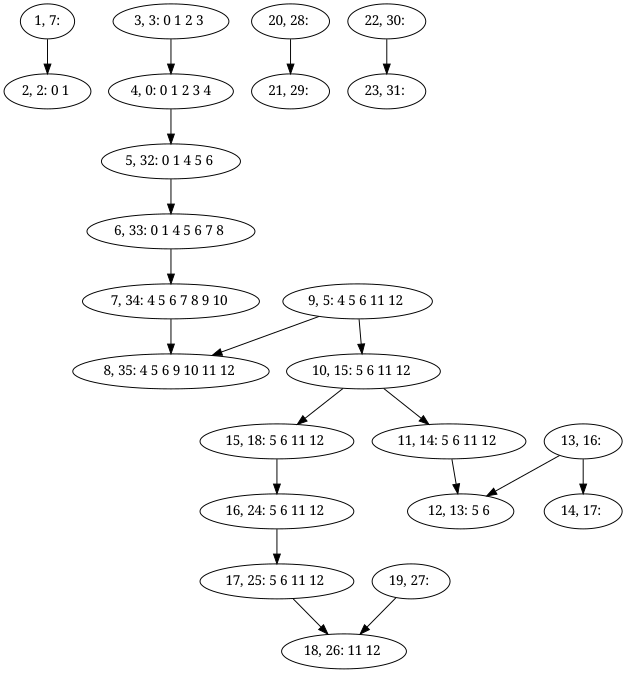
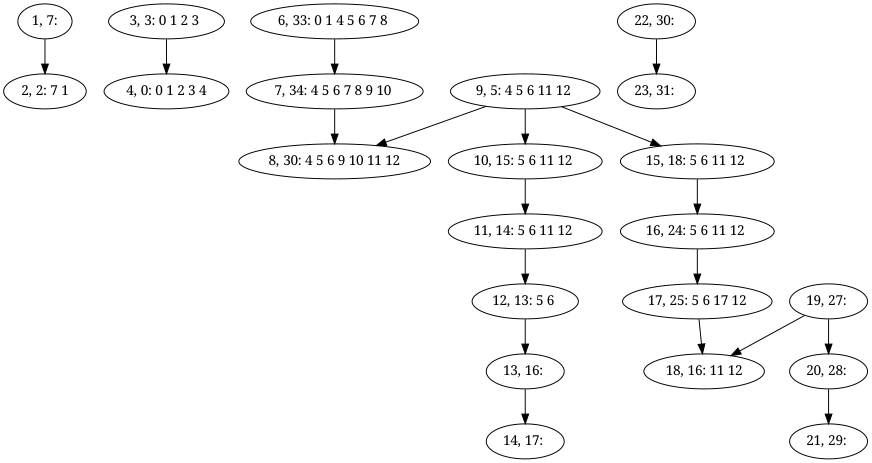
(47, 91) -> (45, 91)
(171, 161) -> none
none -> (829, 332)
(171, 371) -> (335, 161)
(324, 403) -> (607, 125)
(528, 473) -> (525, 332)
(277, 581) -> (697, 301)
(344, 651) -> (704, 371)
